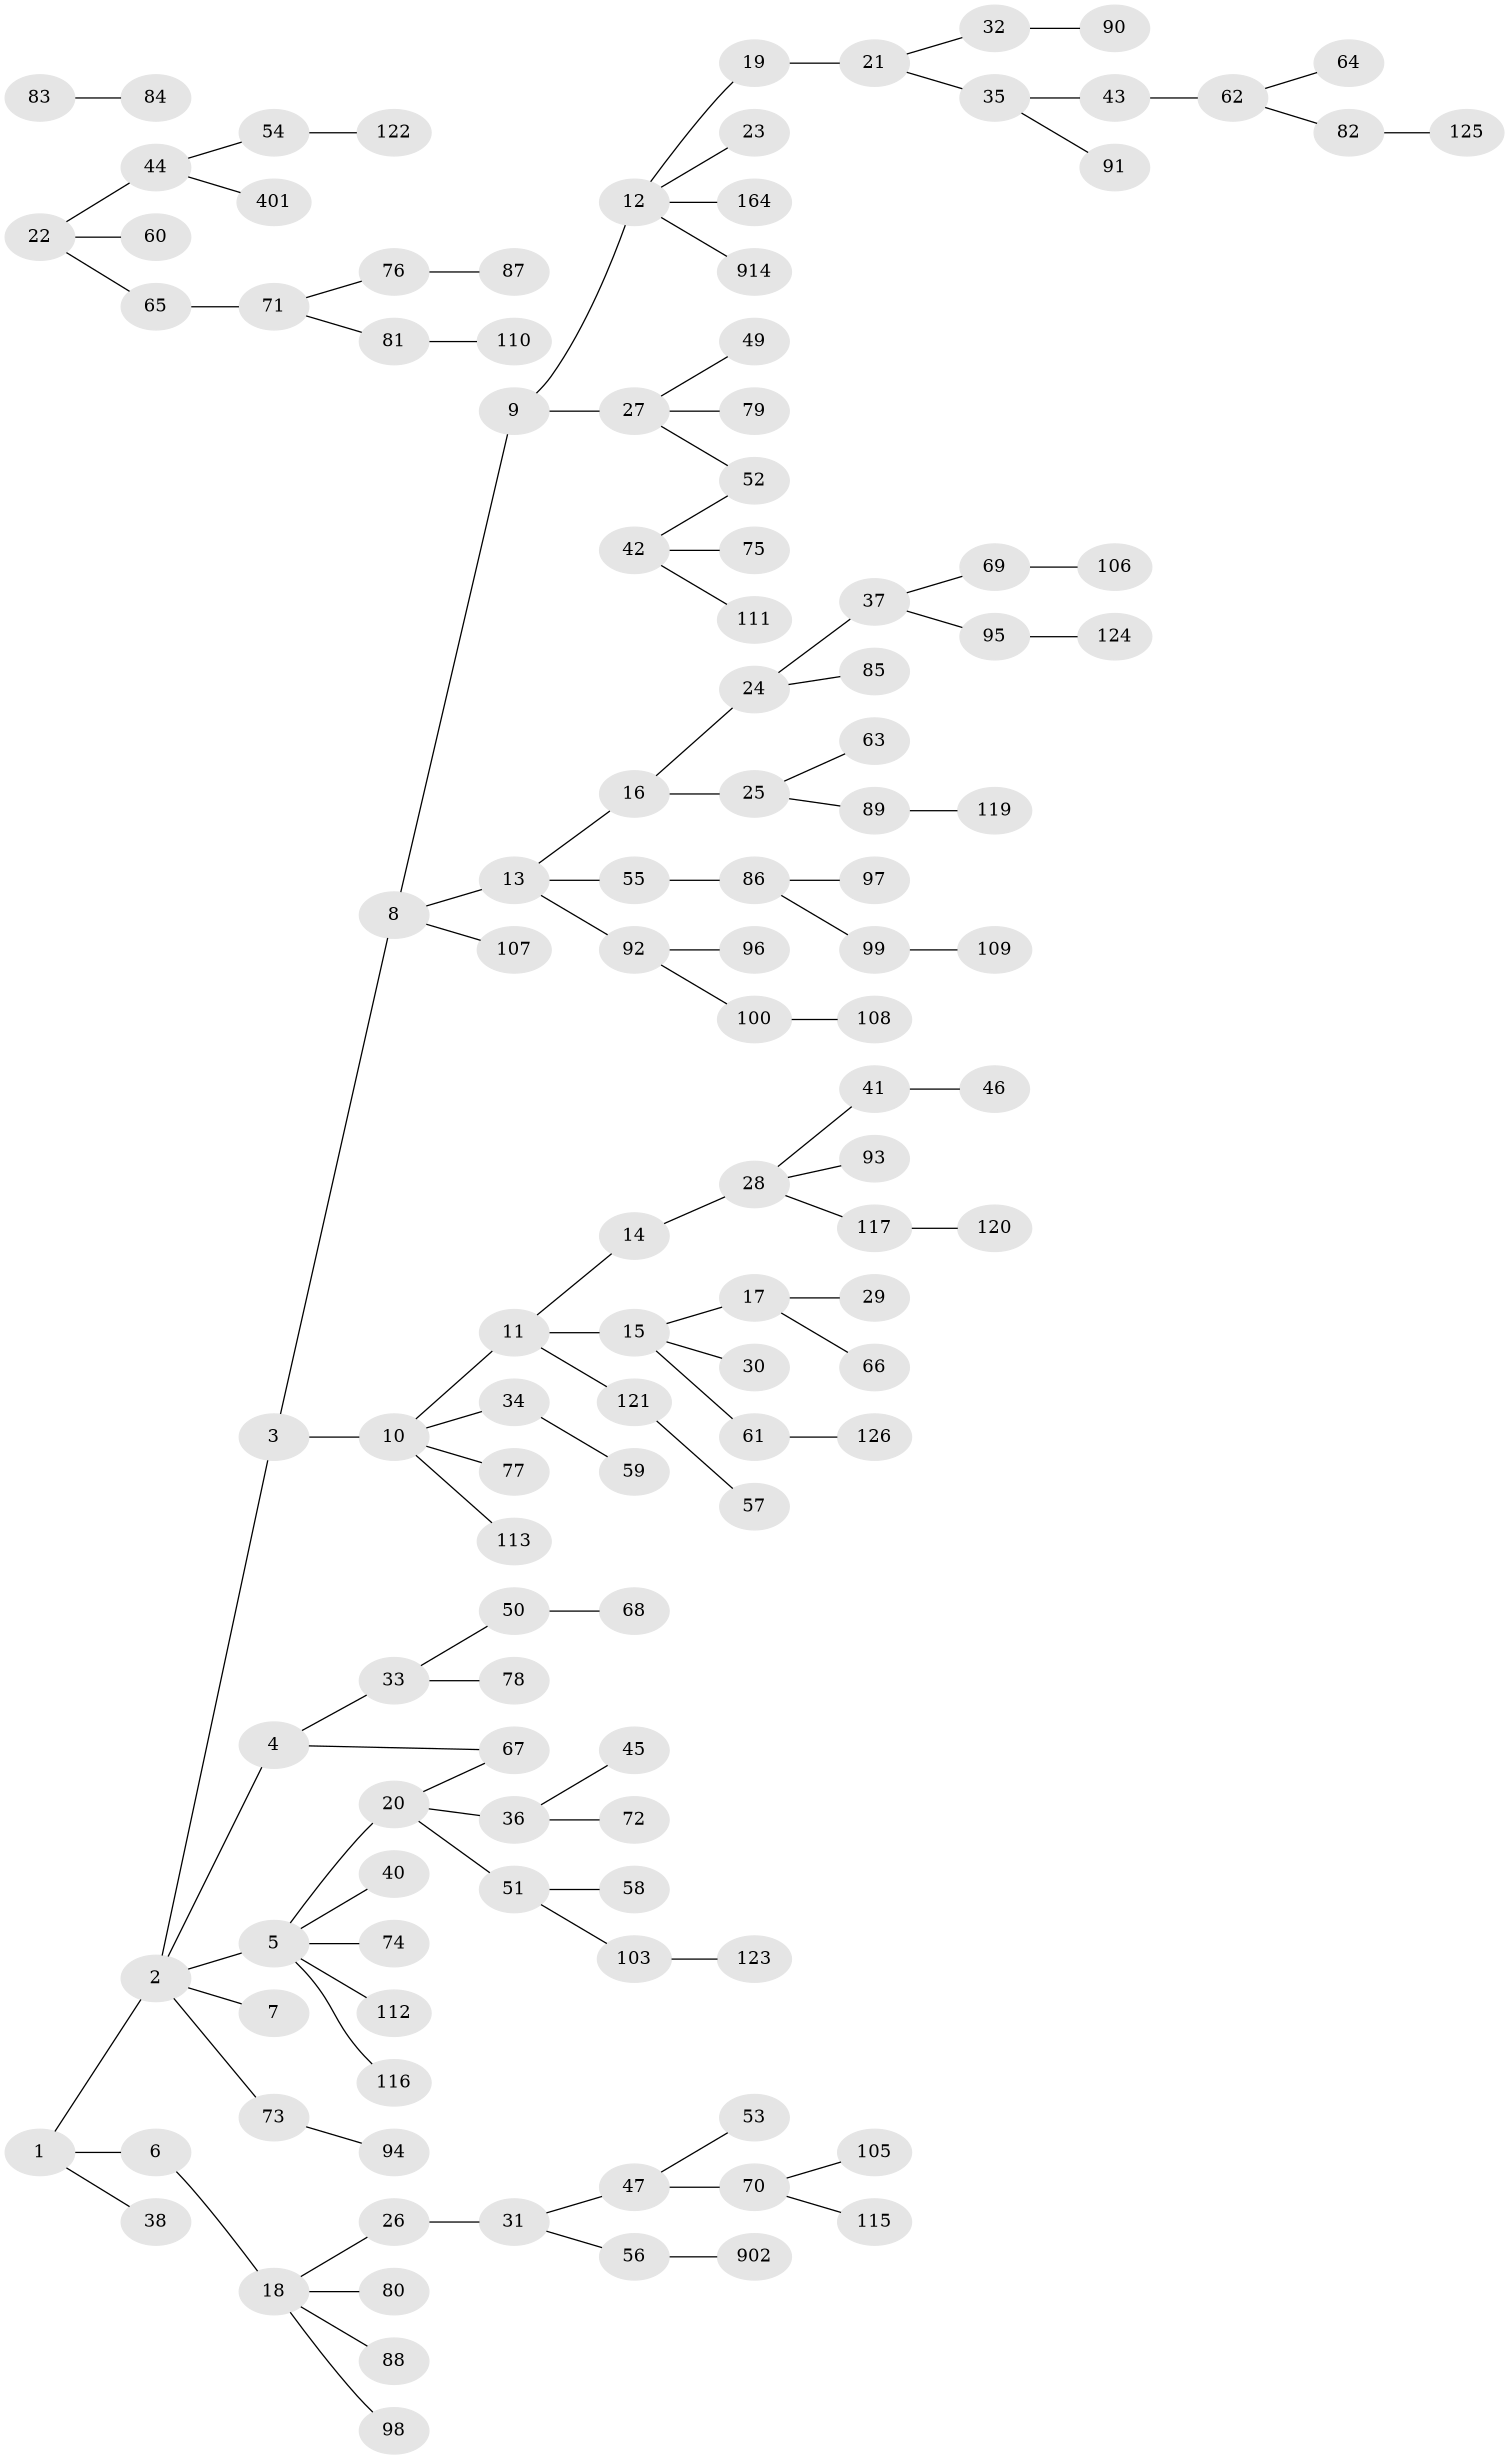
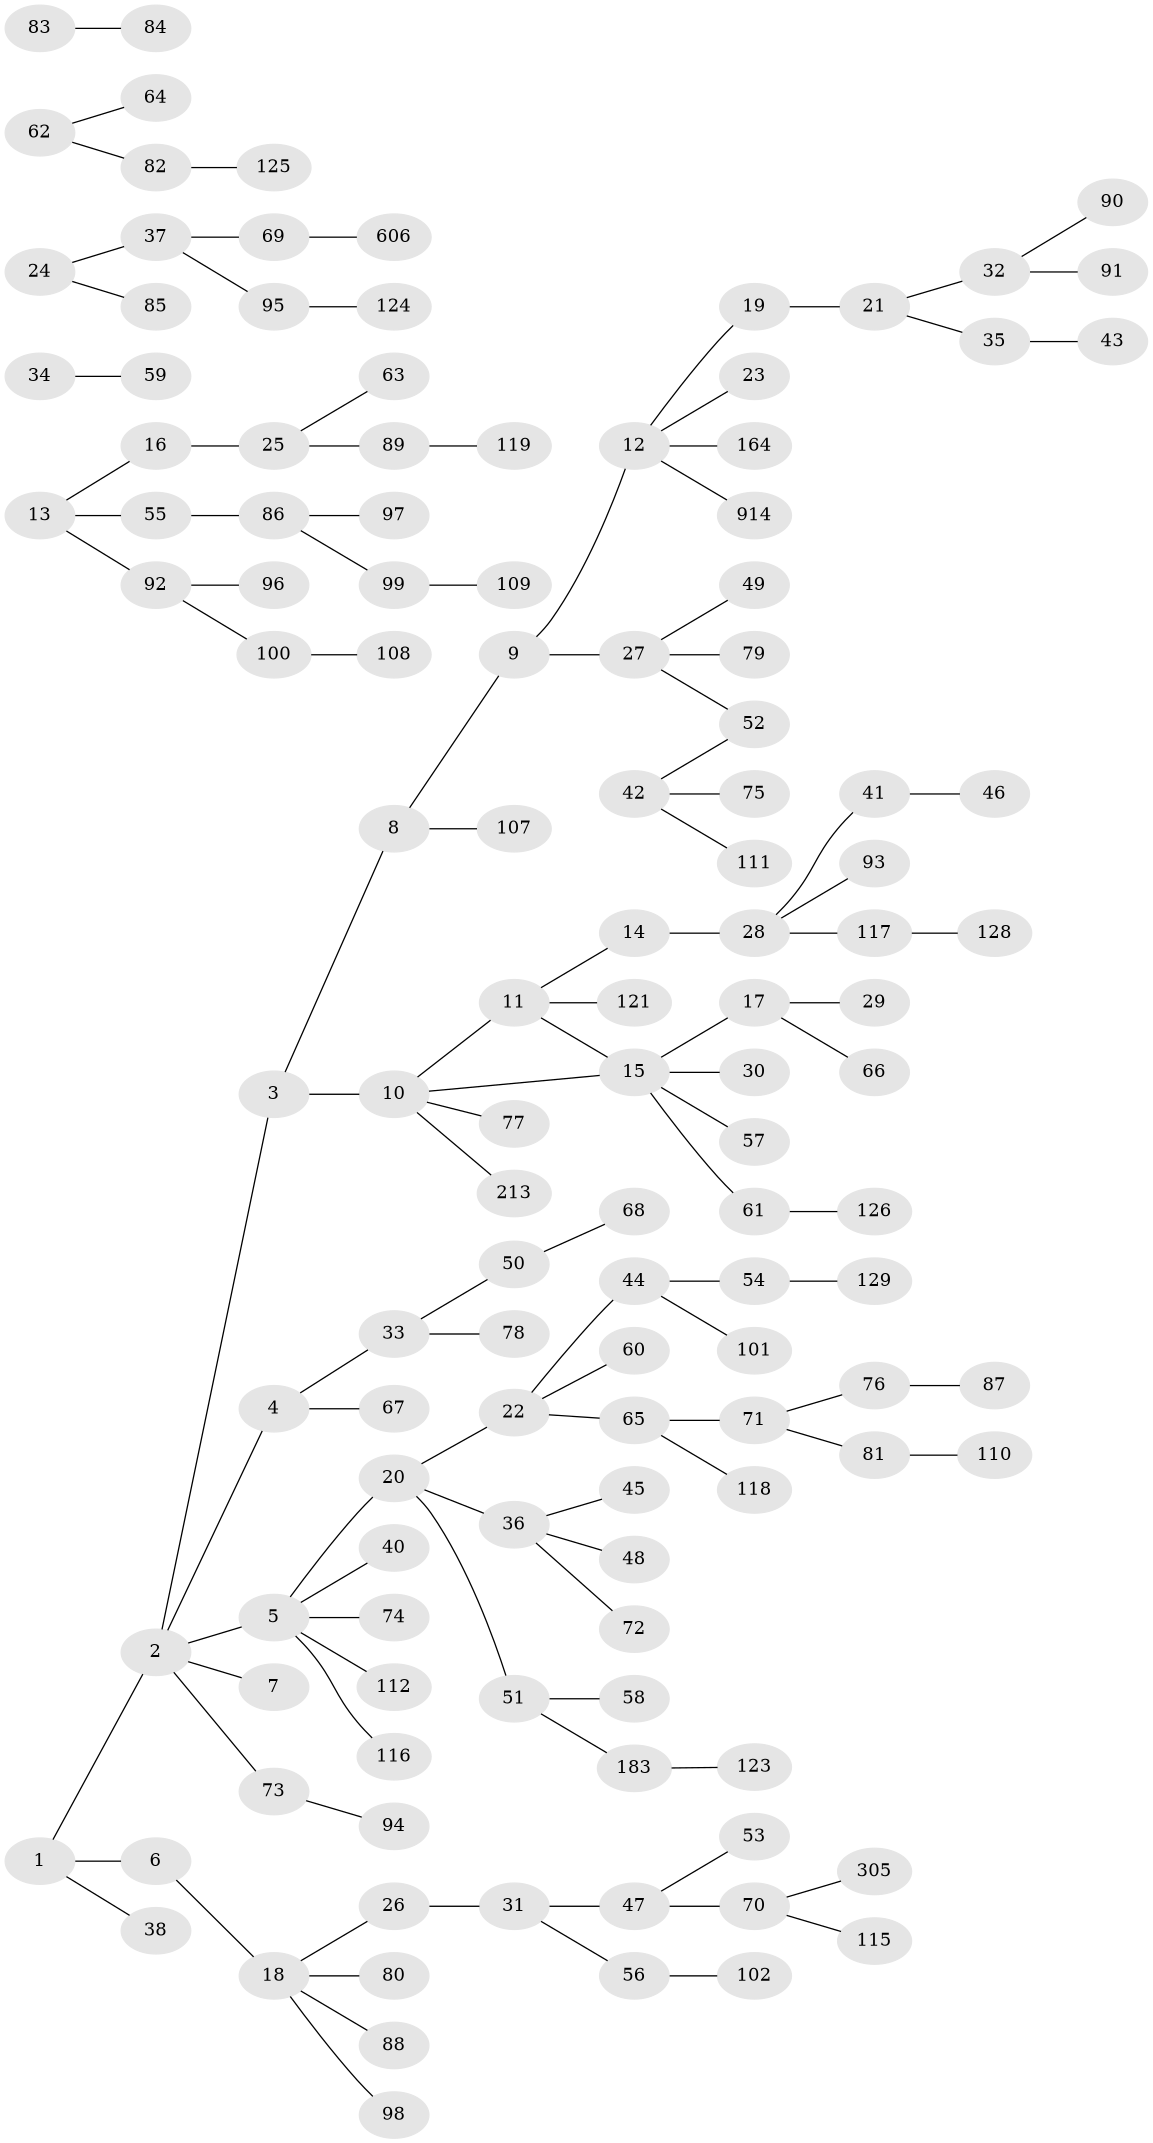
(1174, 98) -> none
(394, 133) -> (875, 1281)
(1055, 133) -> (1054, 272)
(274, 202) -> (754, 1351)
(1115, 567) -> (394, 237)
(694, 742) -> none
(454, 898) -> none
(995, 1228) -> (995, 933)
(454, 1420) -> (514, 1083)
(695, 1455) -> (694, 1107)
none -> (754, 1490)
(514, 1542) -> (514, 1194)
none -> (634, 1560)
(454, 1777) -> (454, 1445)
(634, 1959) -> (634, 1768)
(875, 2152) -> (875, 1871)
(754, 2257) -> (754, 1976)
